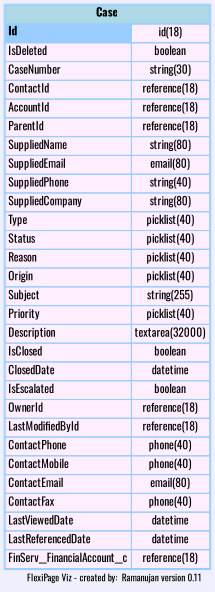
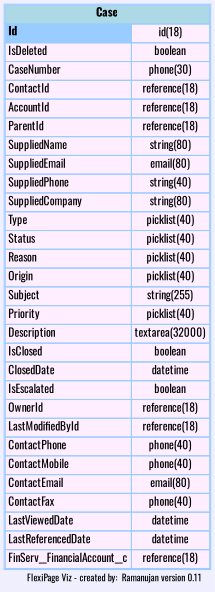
(171, 70) -> (171, 70)
